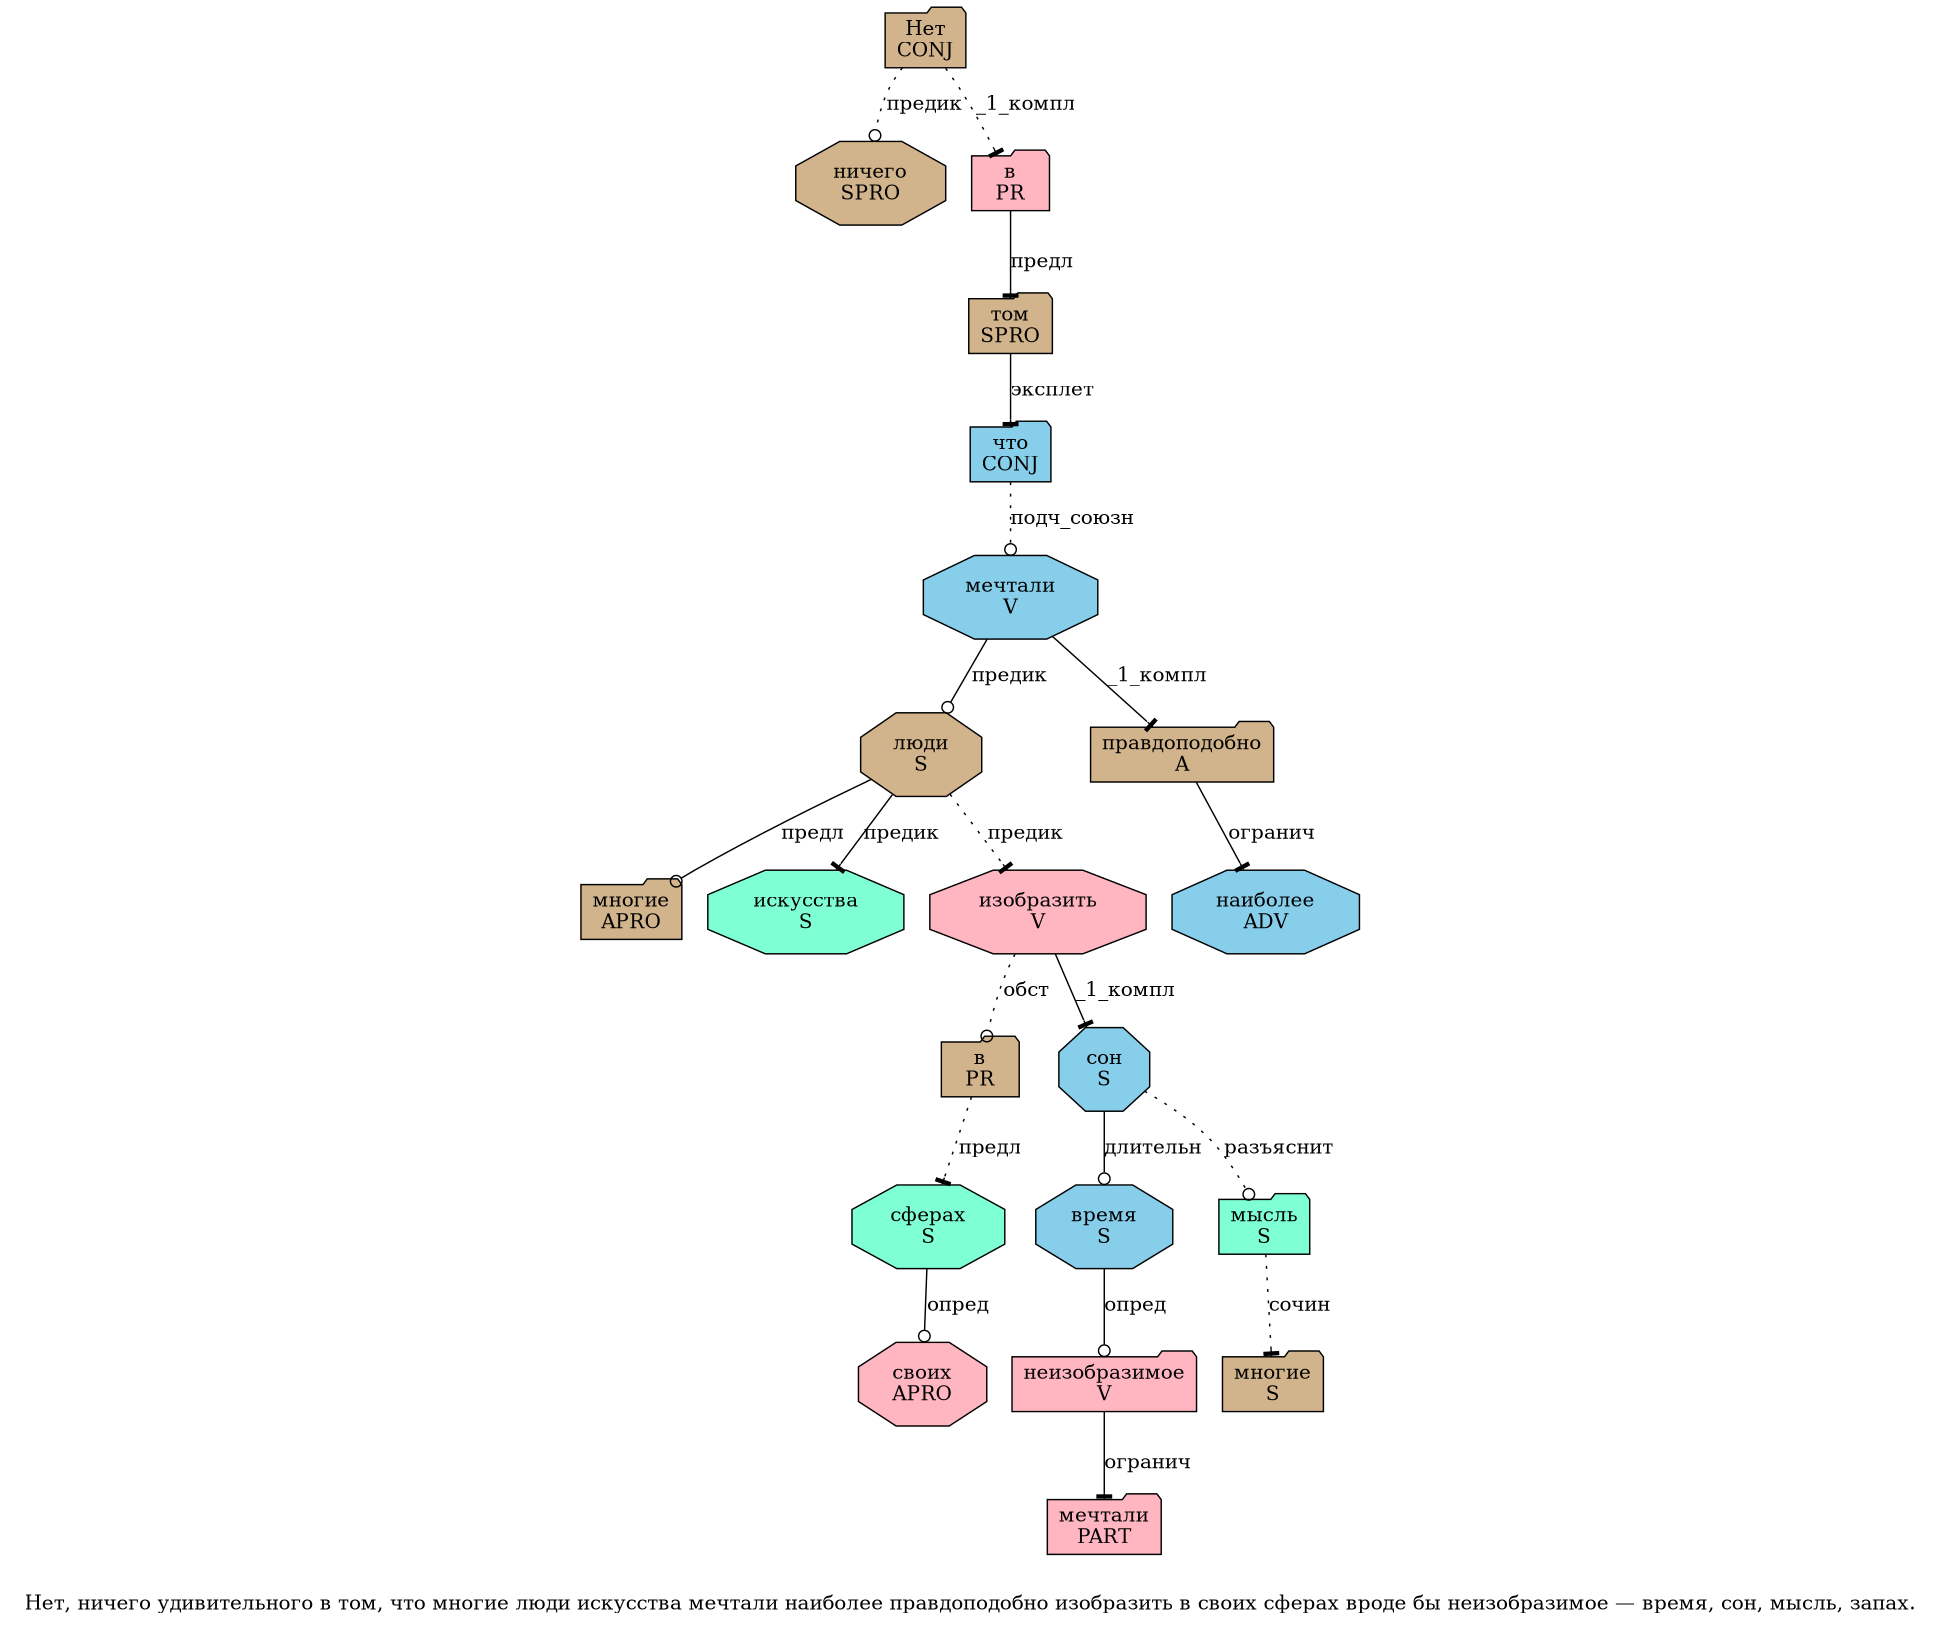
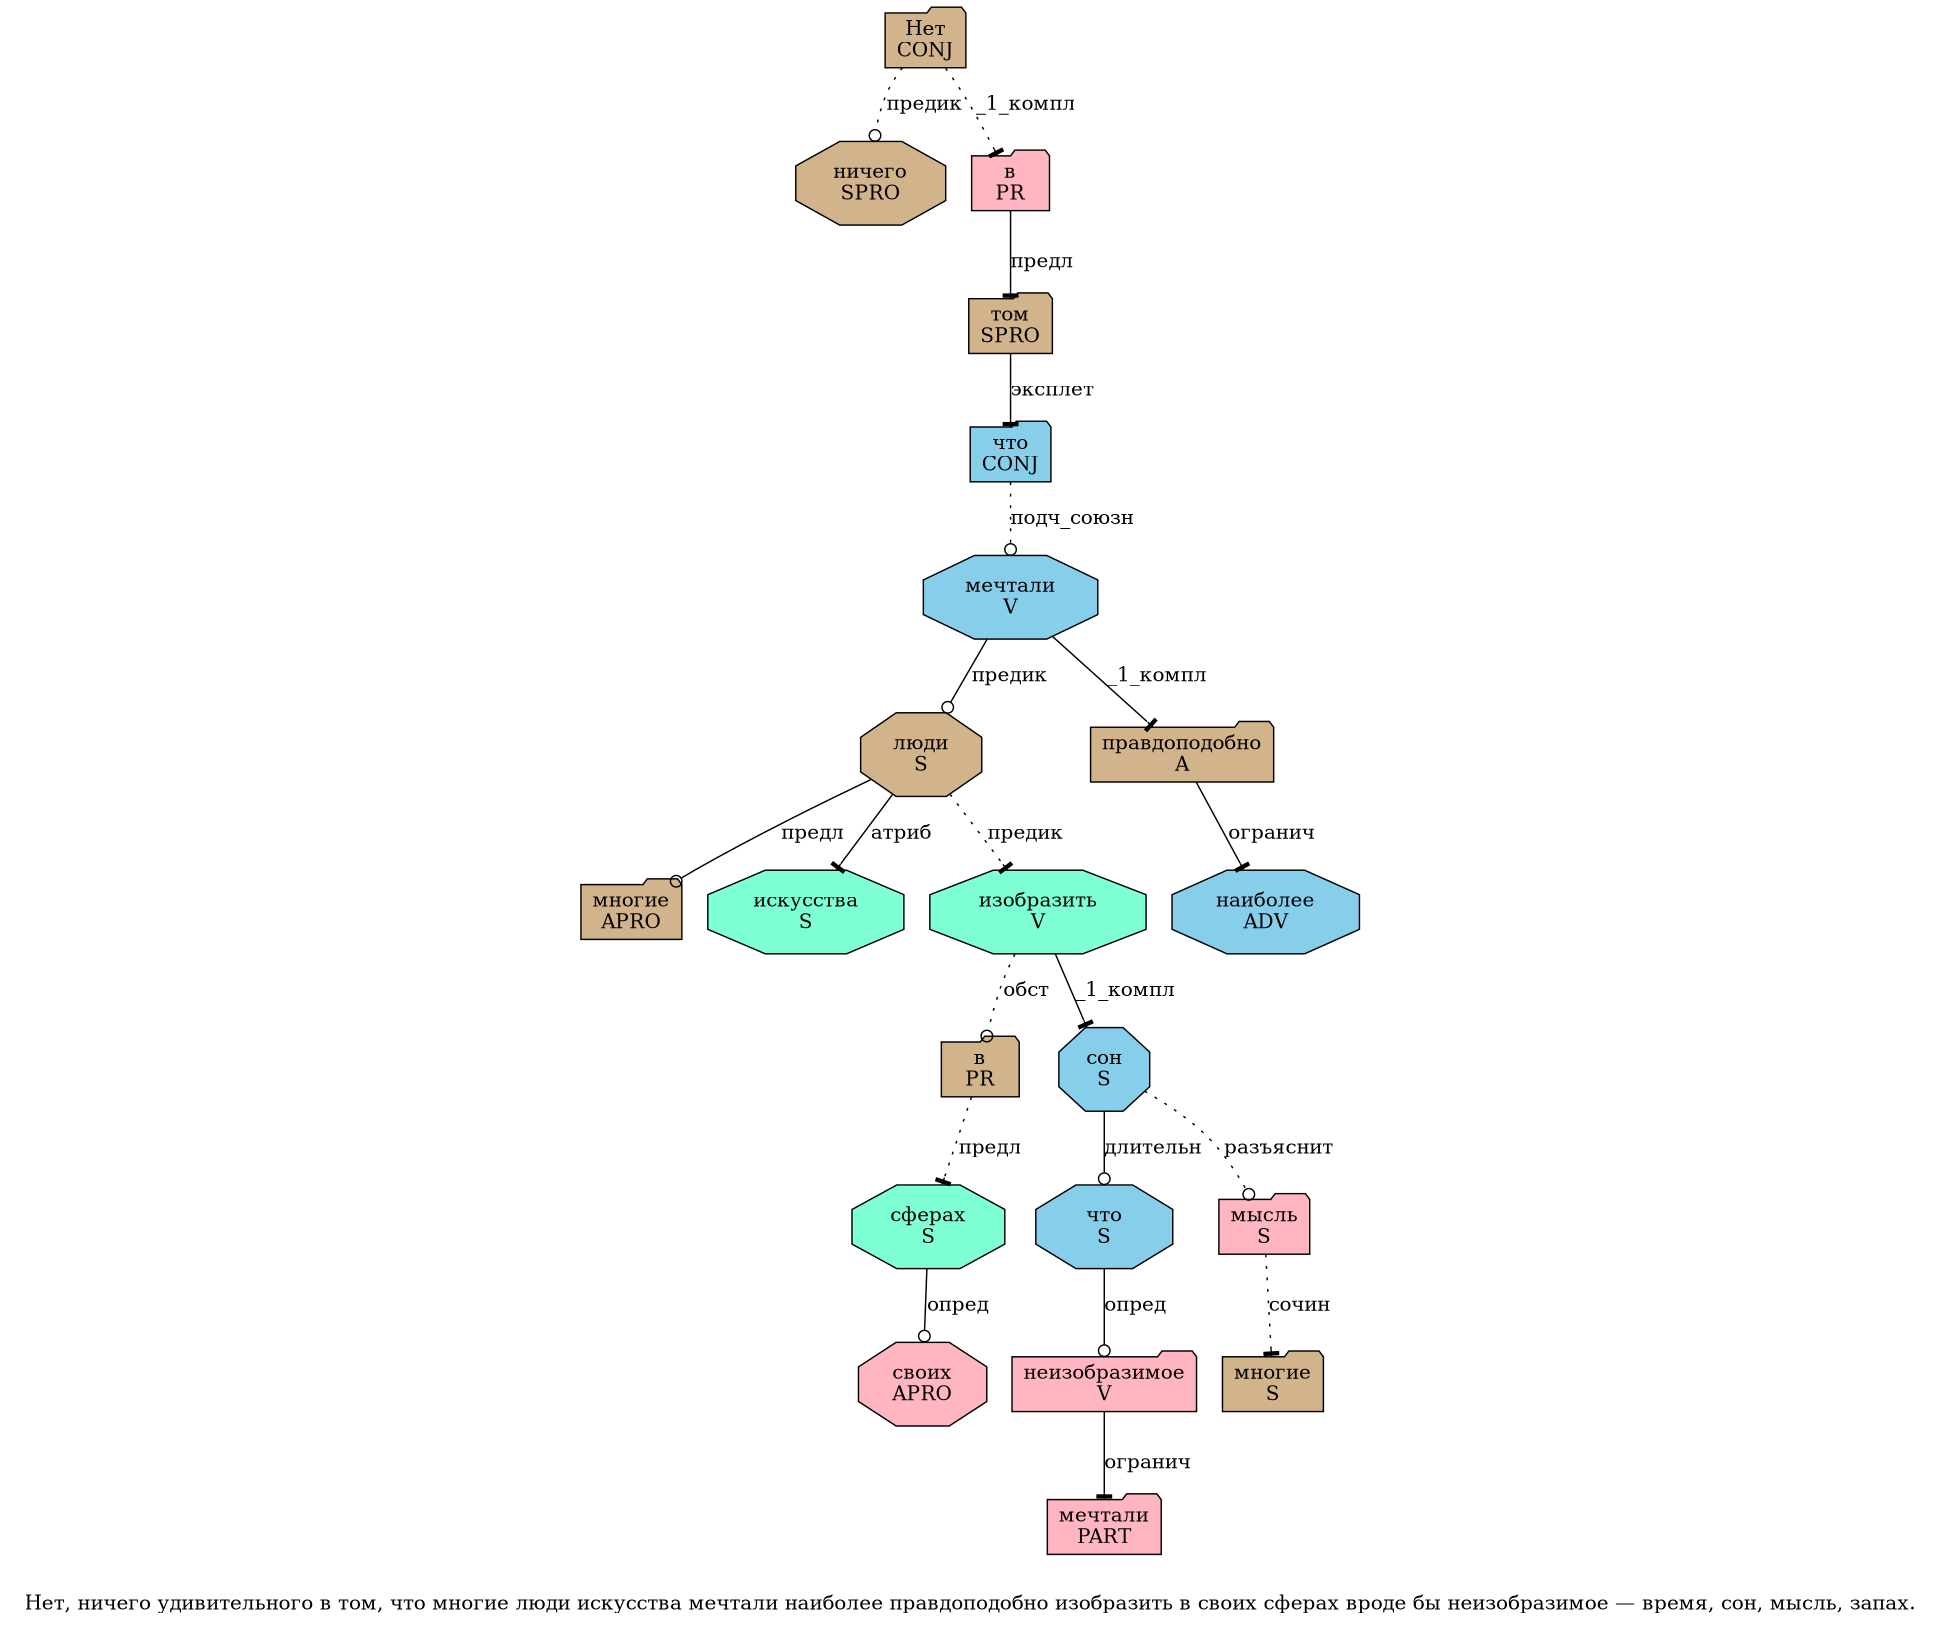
(902, 833) -> (902, 833)
(1038, 912) -> (1038, 912)
(1104, 1227) -> (1104, 1227)
(1264, 1227) -> (1264, 1227)
